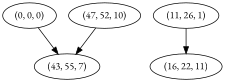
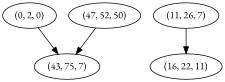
(30, 16) -> (30, 16)
(105, 16) -> (105, 16)
(186, 16) -> (186, 16)
(67, 67) -> (67, 67)
